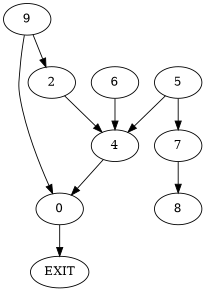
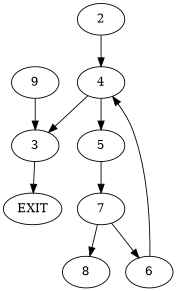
(38, 47) -> none
(150, 111) -> (101, 110)
(60, 209) -> (35, 146)
none -> (122, 237)
